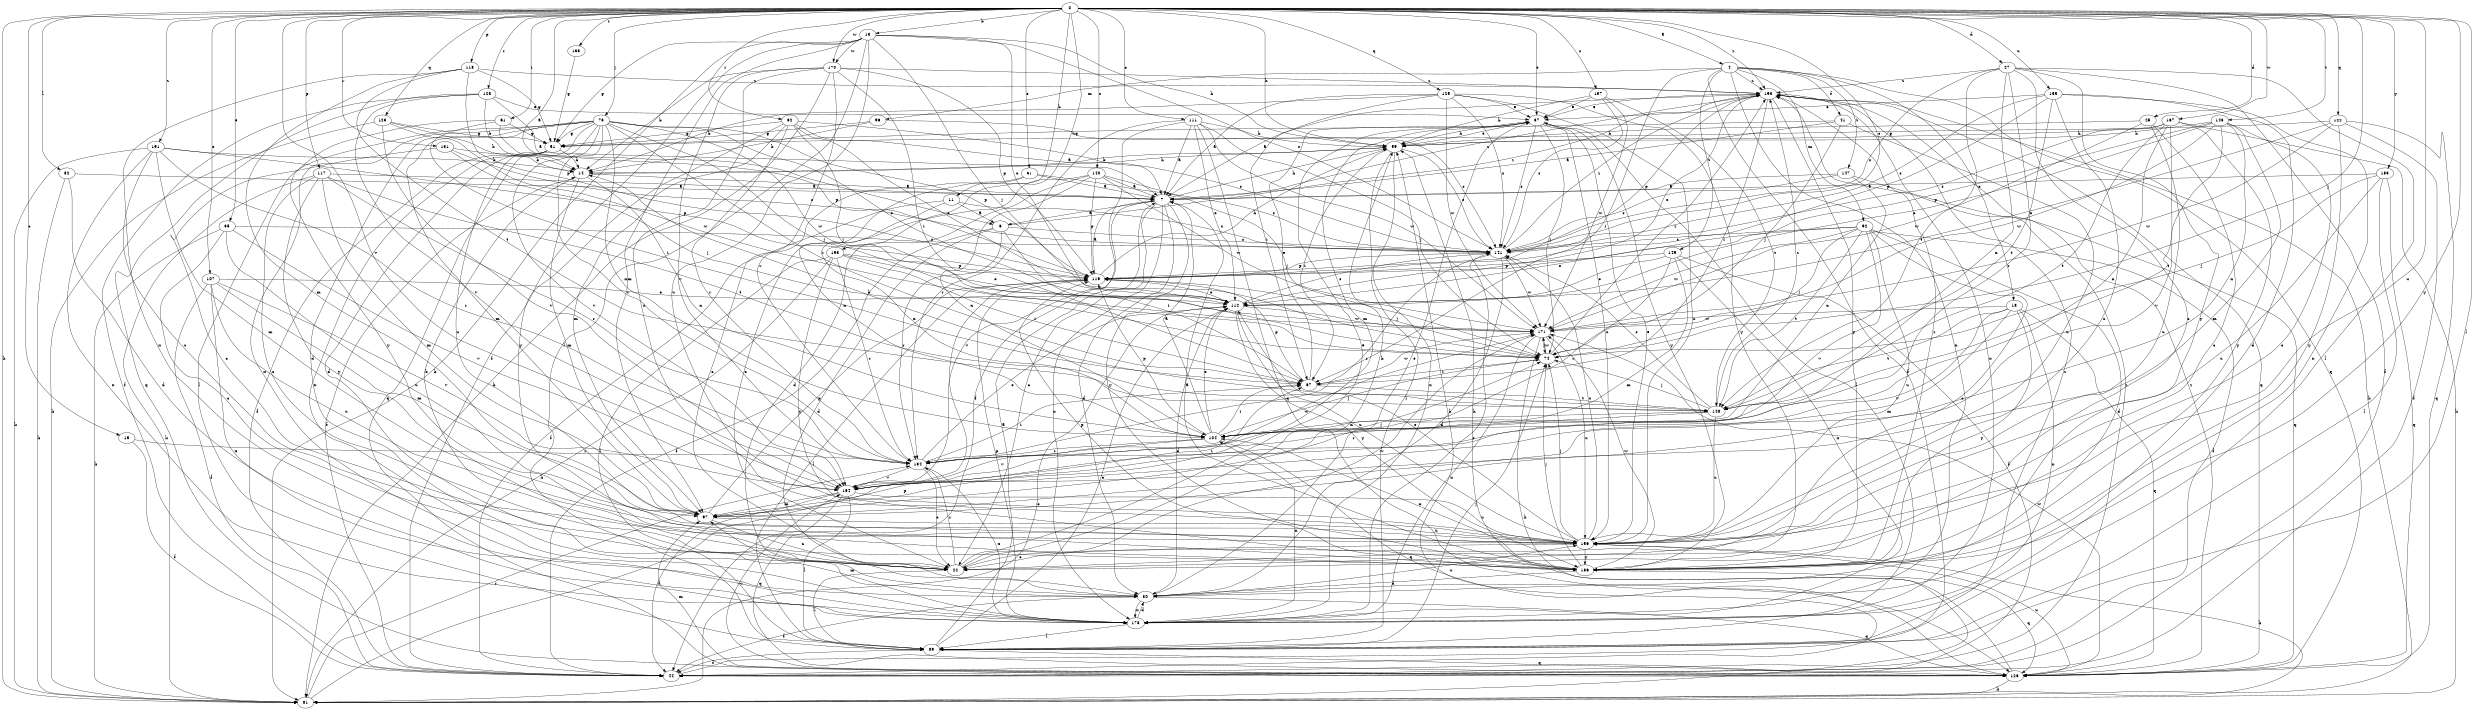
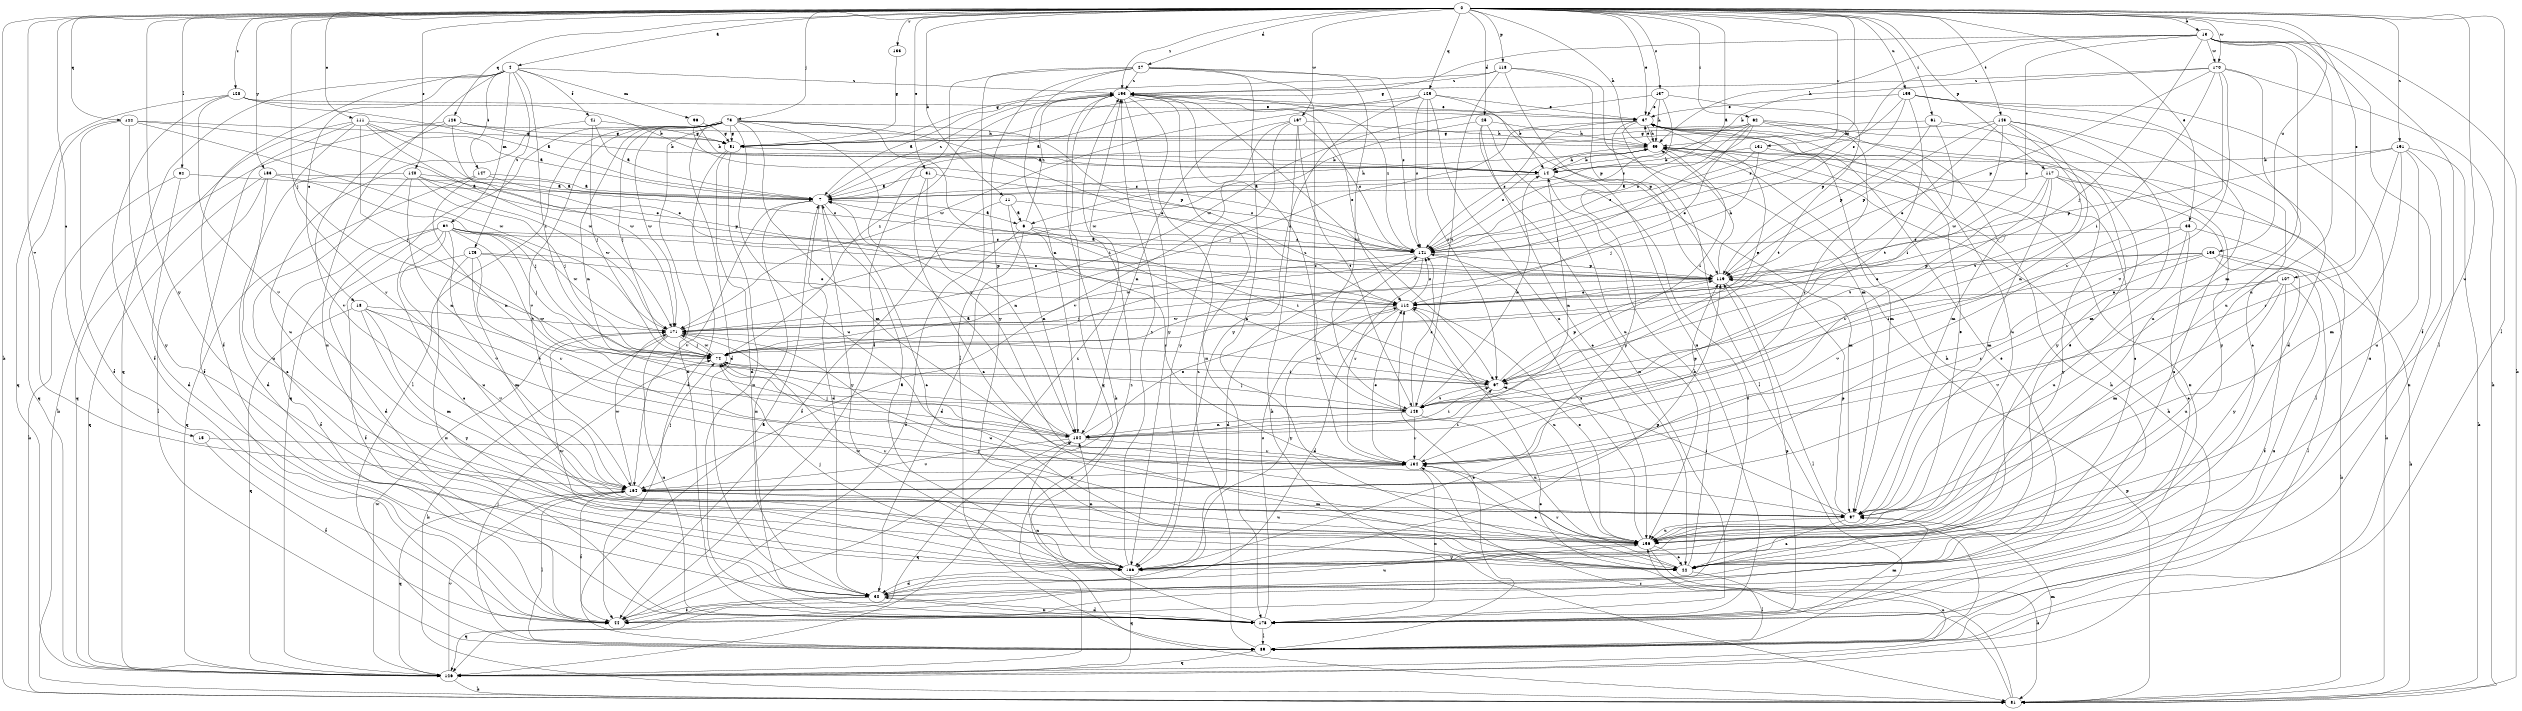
(1917, 602) -> (1725, 550)
(801, 653) -> none
